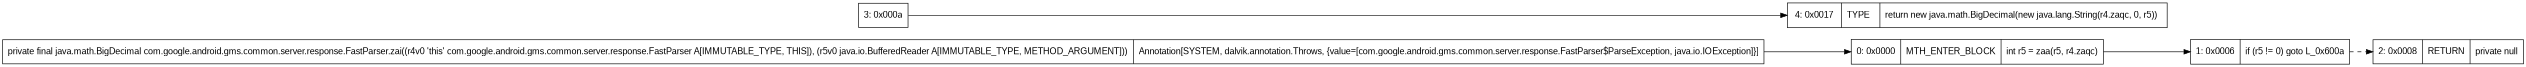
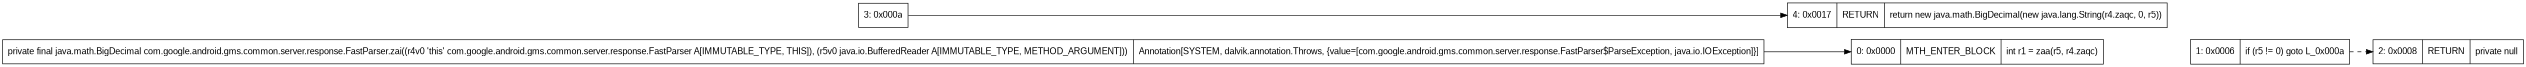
(1858, 15) -> (1861, 15)
(2052, 51) -> (2052, 51)
(2295, 51) -> (2295, 51)
(2144, 52) -> none
